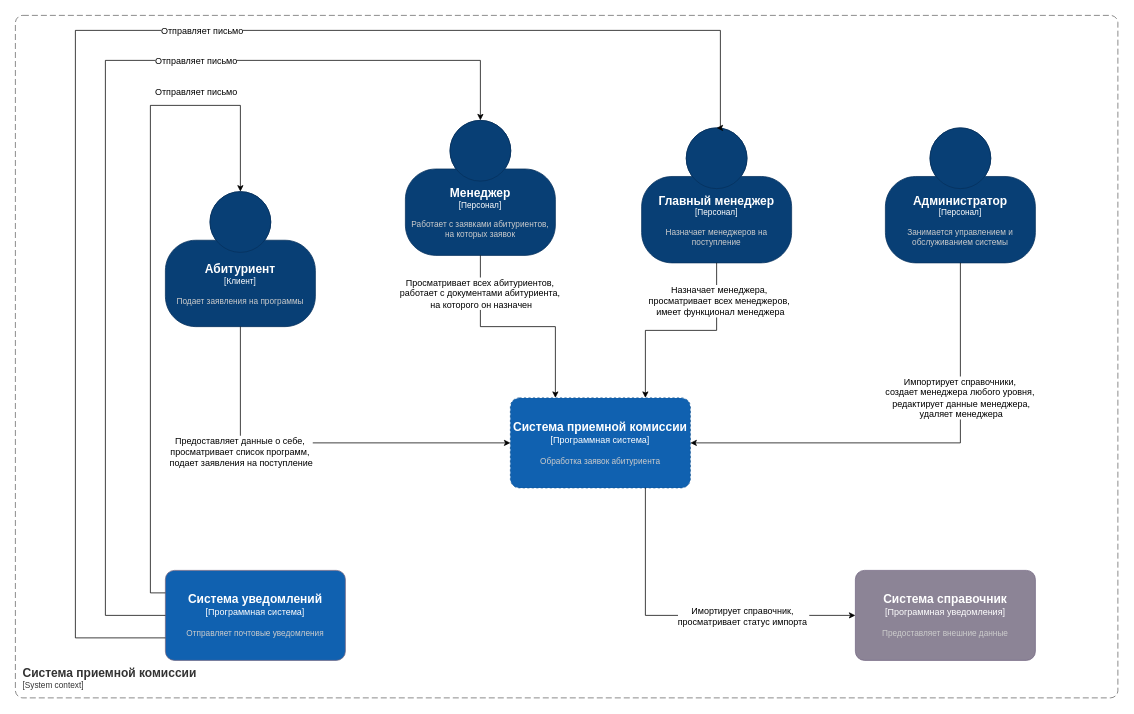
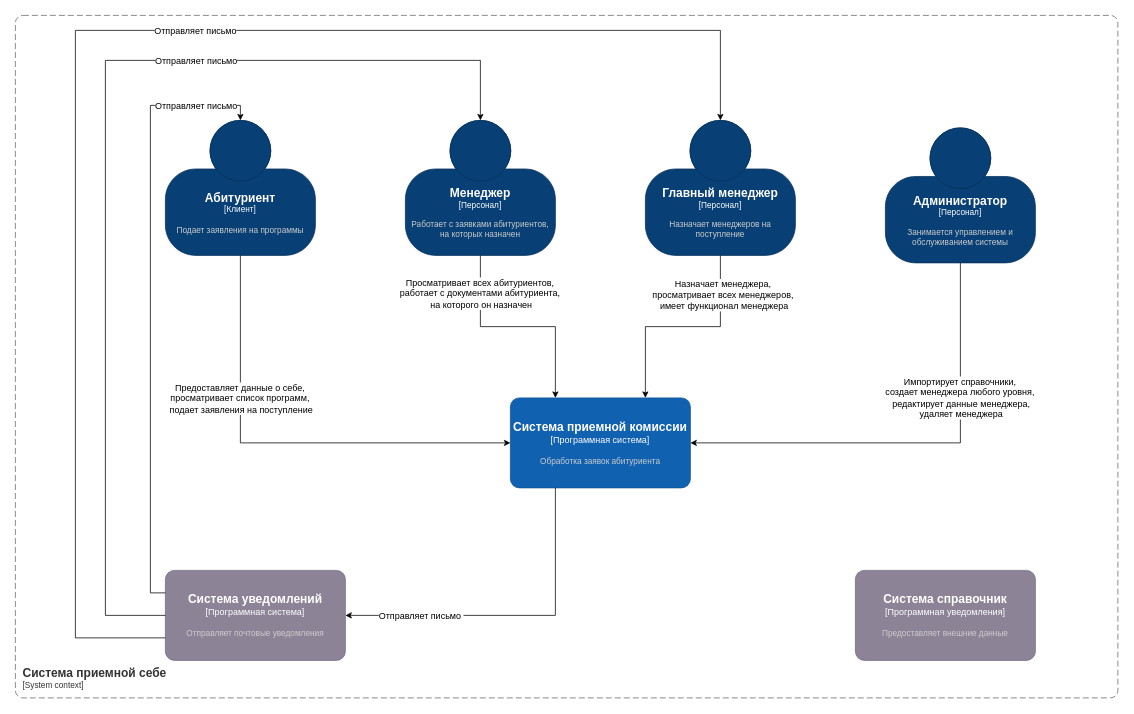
(717, 195) -> (720, 188)
(480, 213) -> (480, 213)
(240, 259) -> (240, 188)
(600, 443) -> (600, 443)
(645, 568) -> none
(255, 615) -> (255, 615)
none -> (516, 615)
(78, 680) -> (69, 680)
